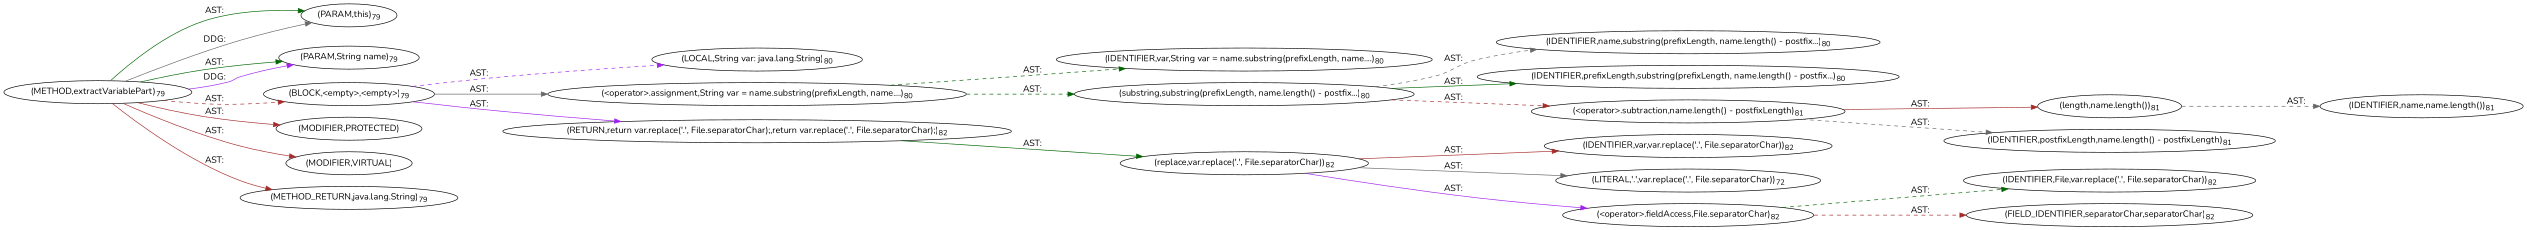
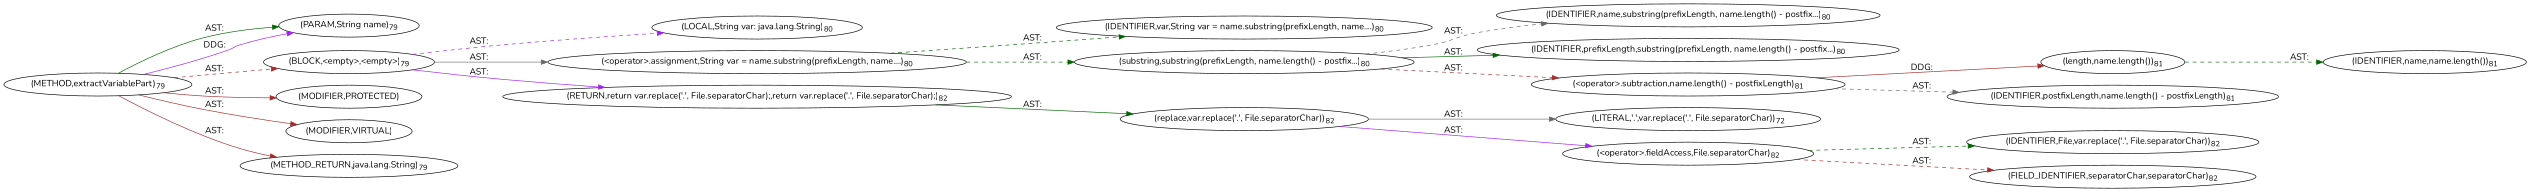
(349, 15) -> none
(1922, 104) -> (1923, 68)
(2247, 106) -> (2251, 62)
(1688, 146) -> none
